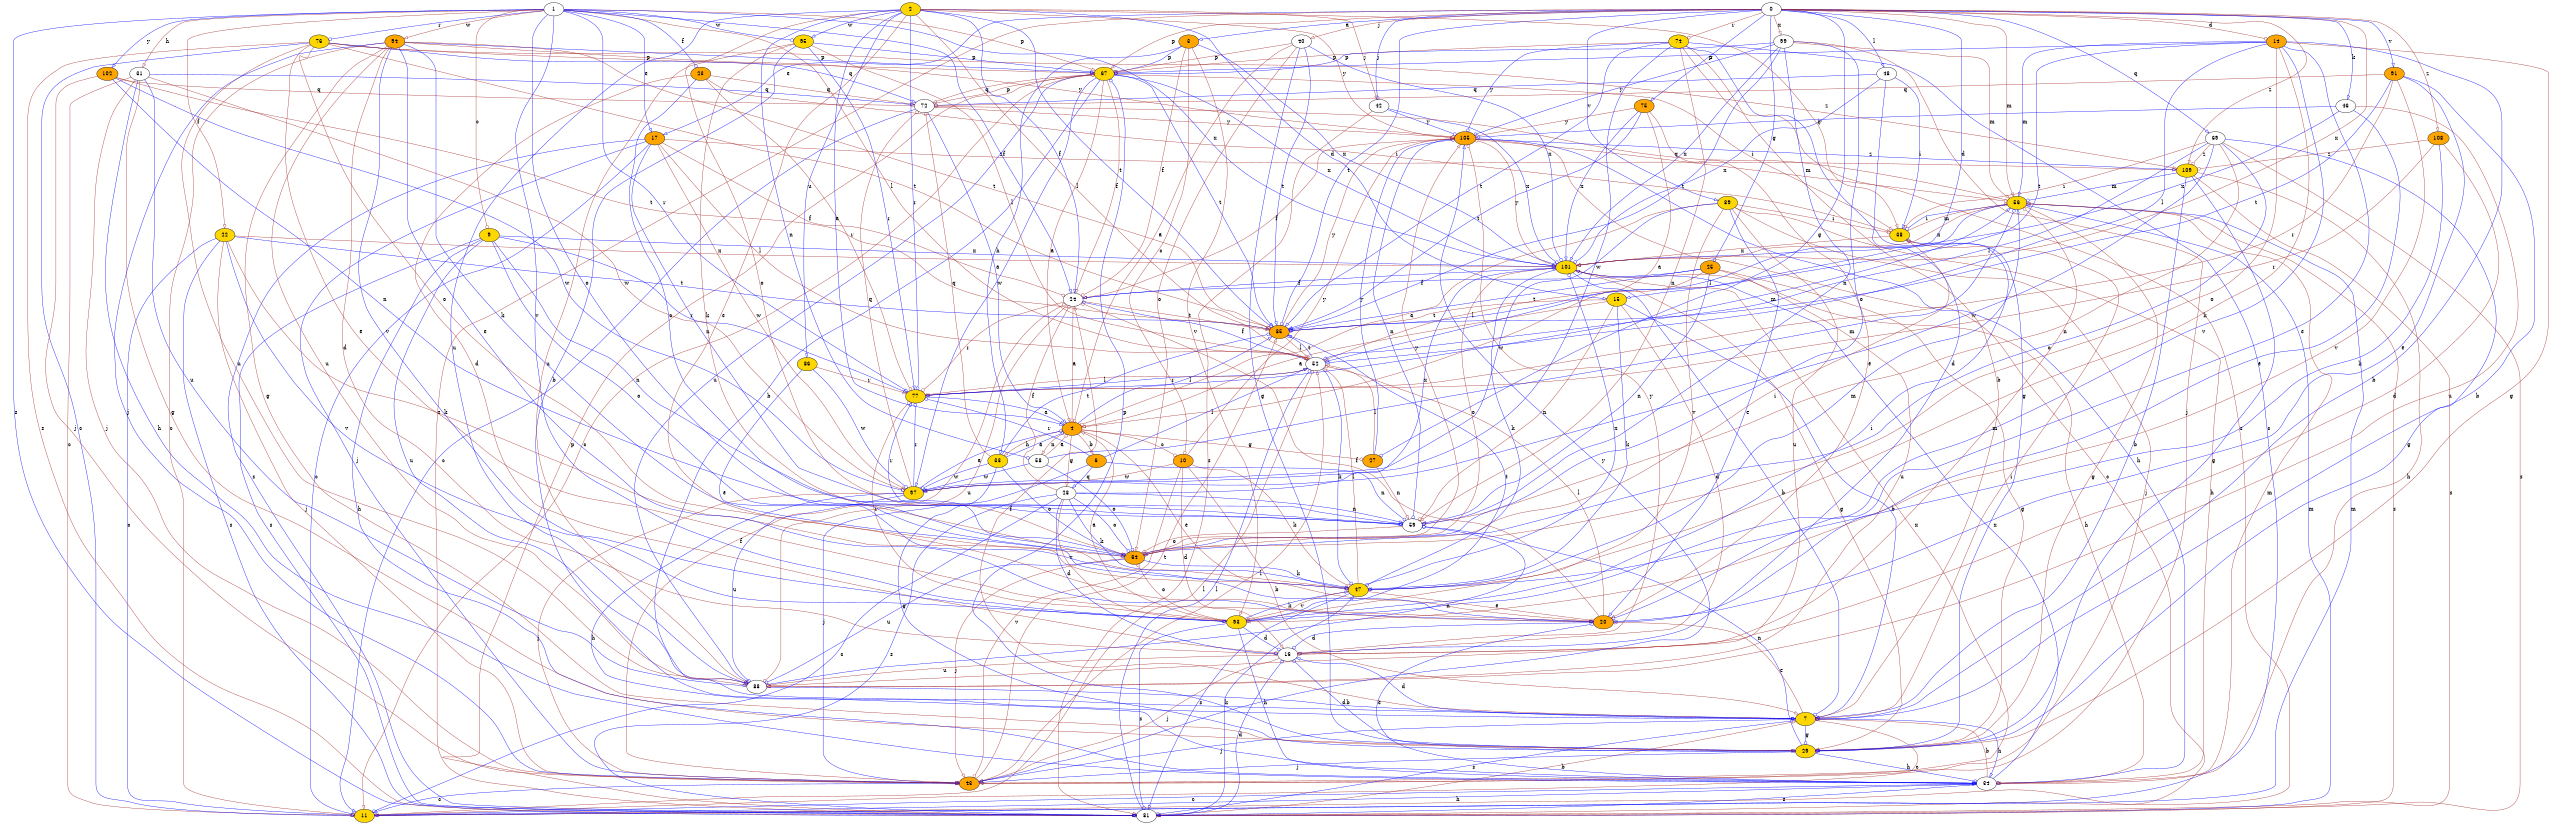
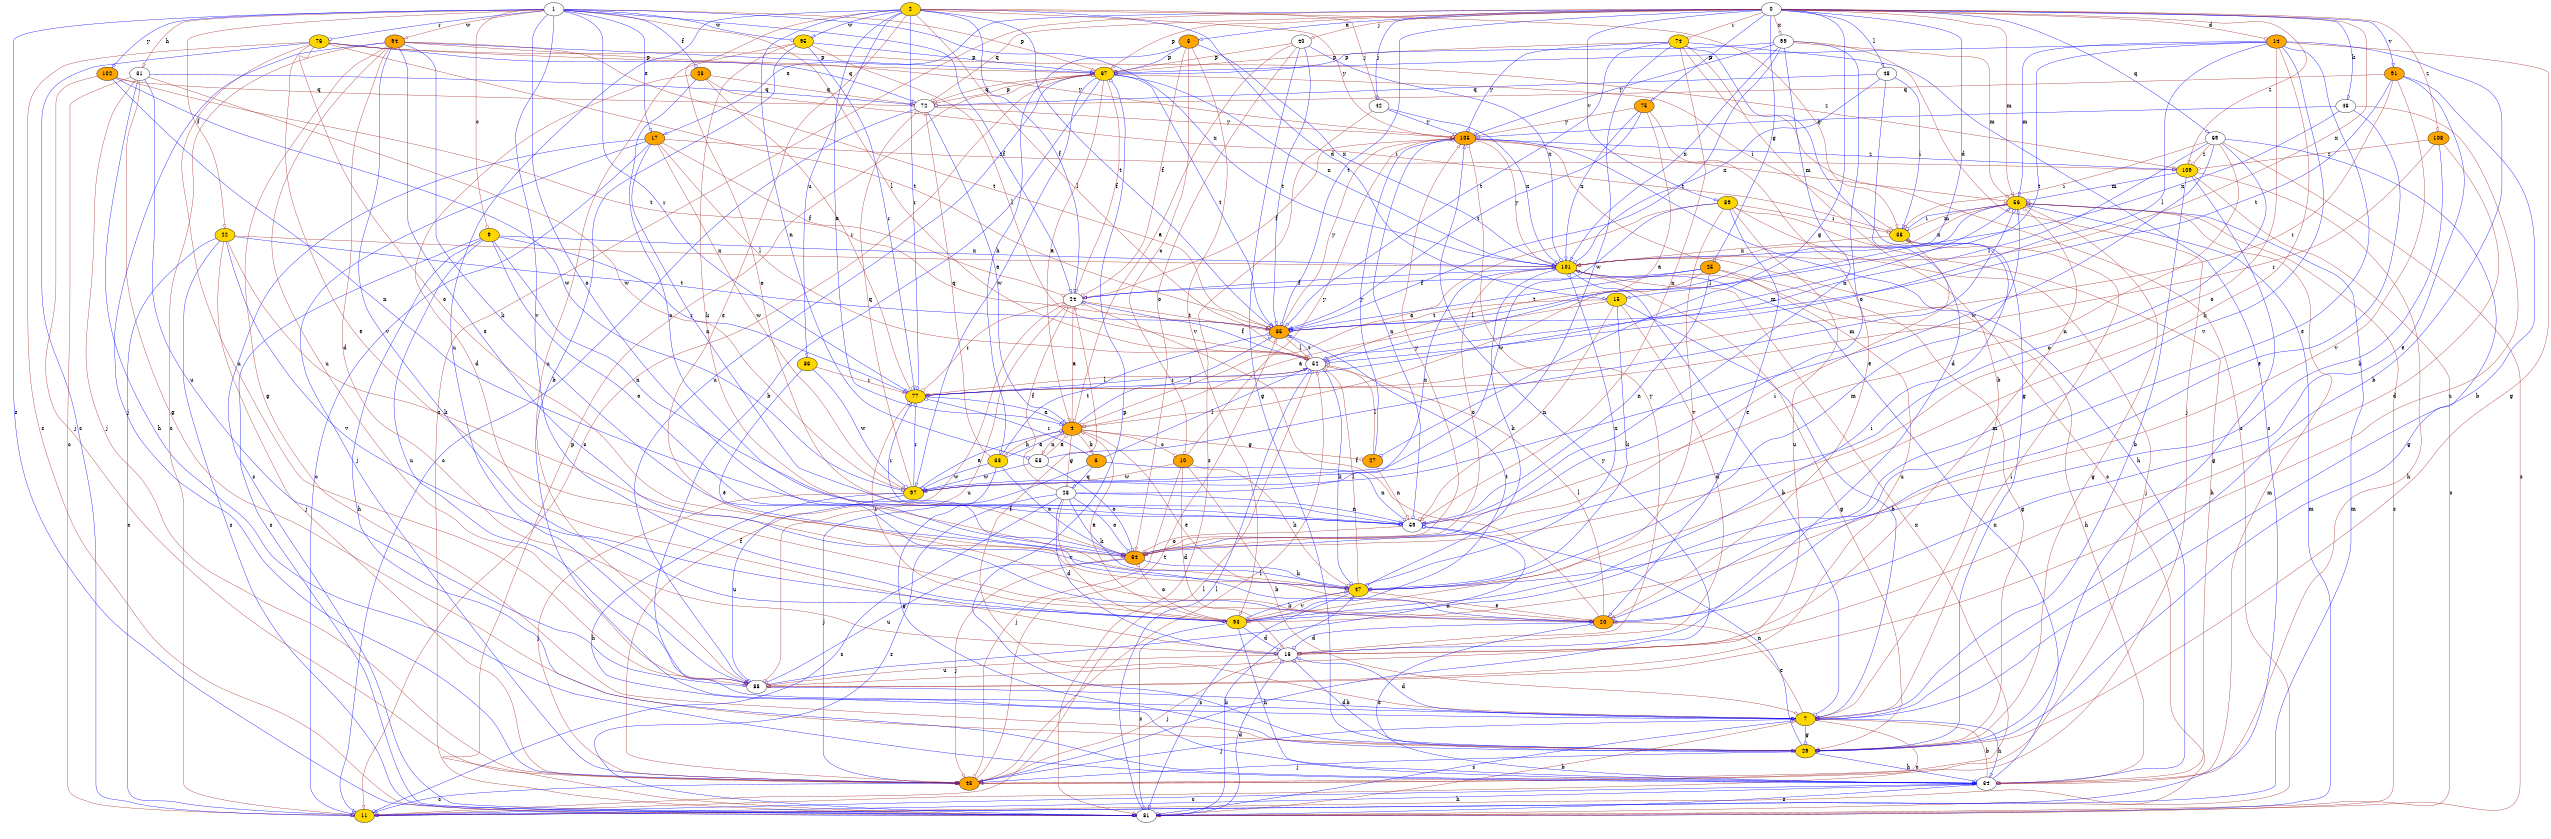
(1475, 124) -> (1294, 19)
(1017, 622) -> (1017, 622)
